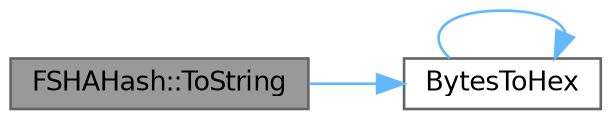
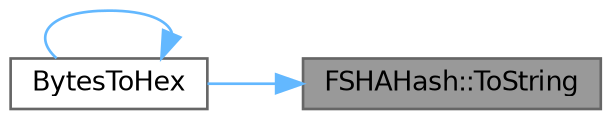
(343, 84) -> (242, 84)
